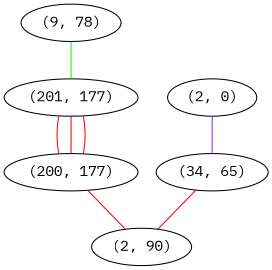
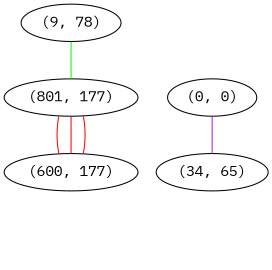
(71, 98) -> (71, 98)
(212, 98) -> (212, 98)
(71, 172) -> (71, 172)
(142, 247) -> none
